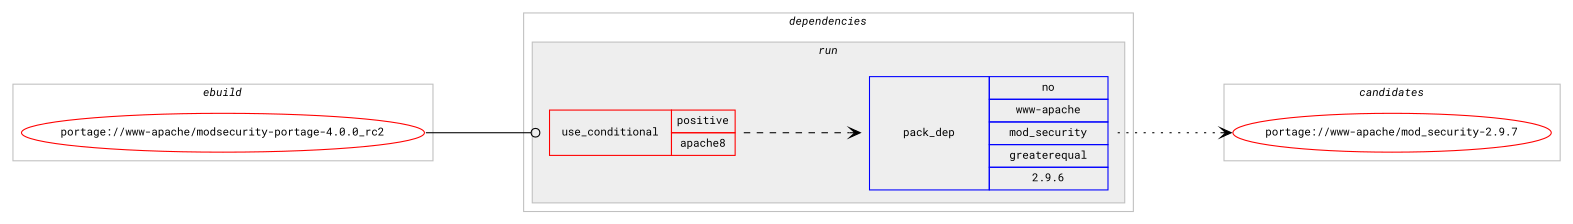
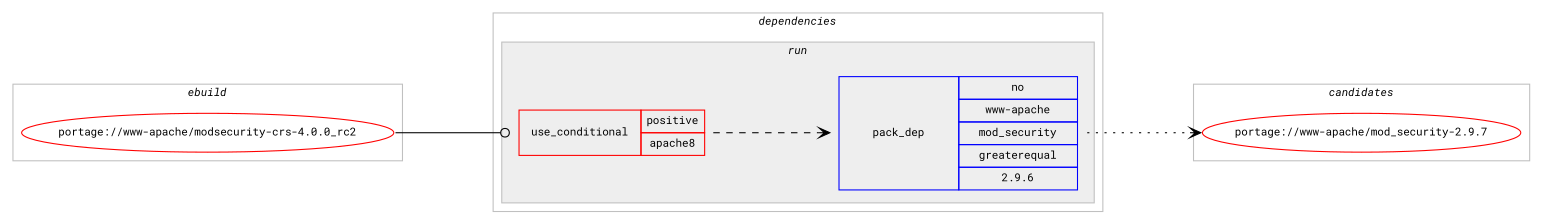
(223, 133) -> (208, 133)
